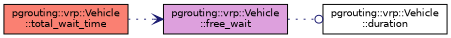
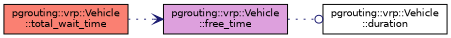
(226, 19) -> (226, 19)
